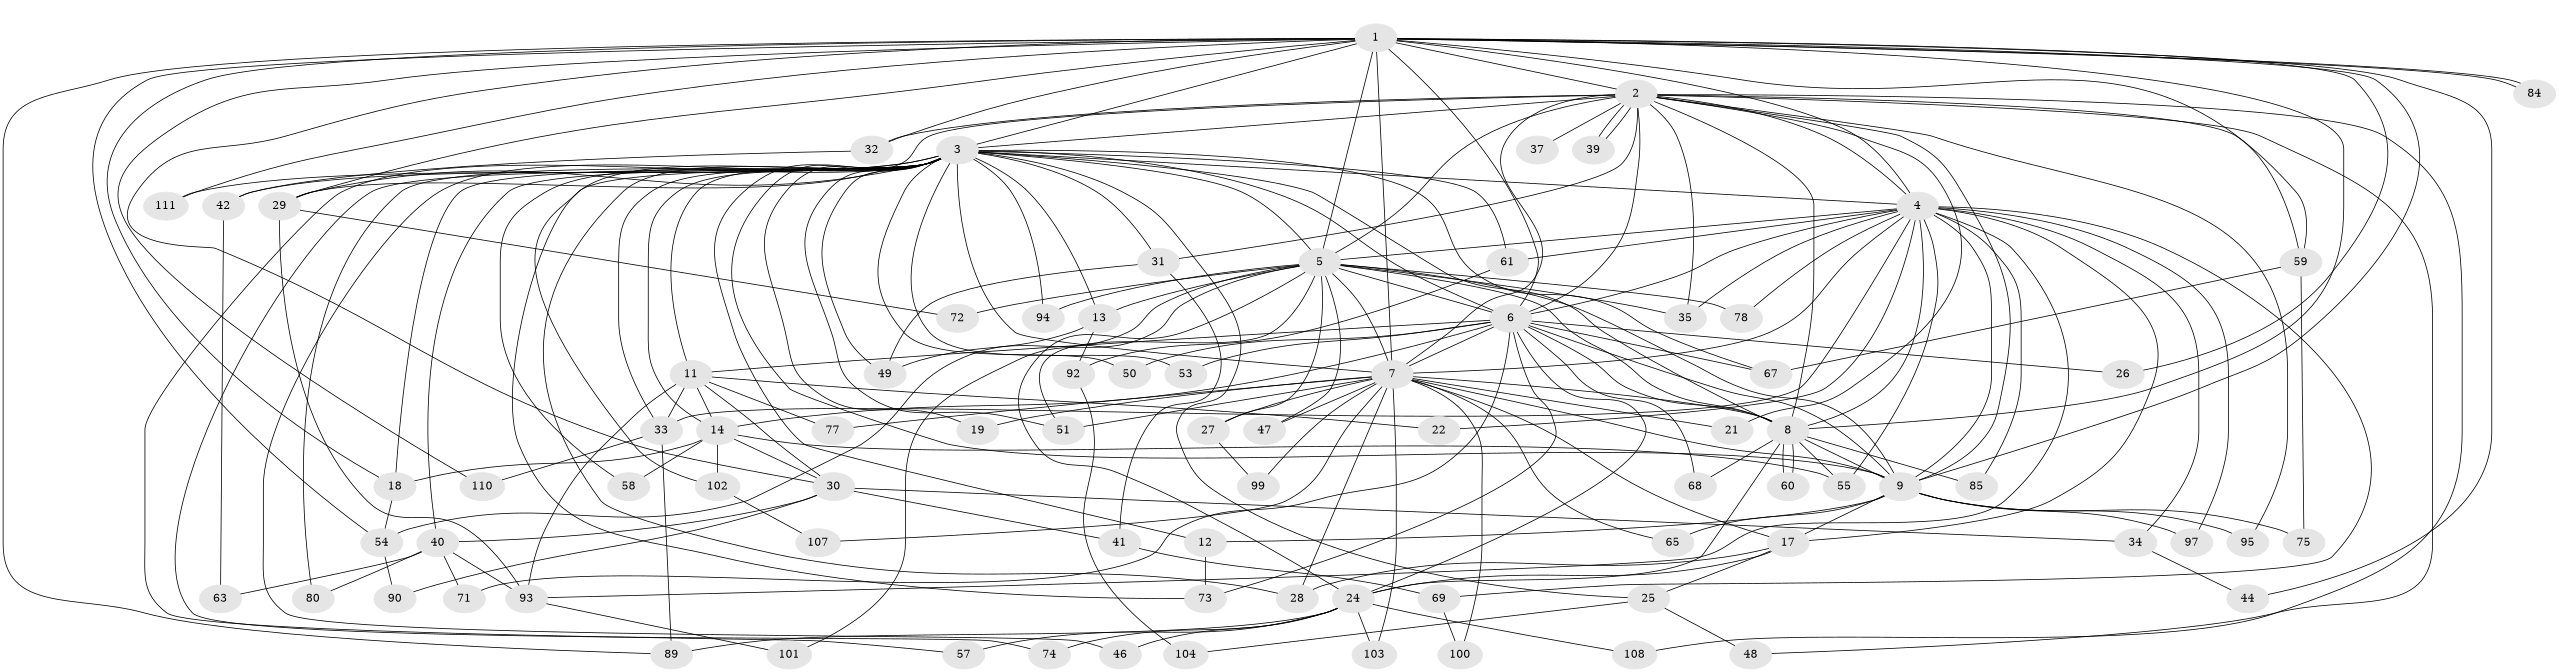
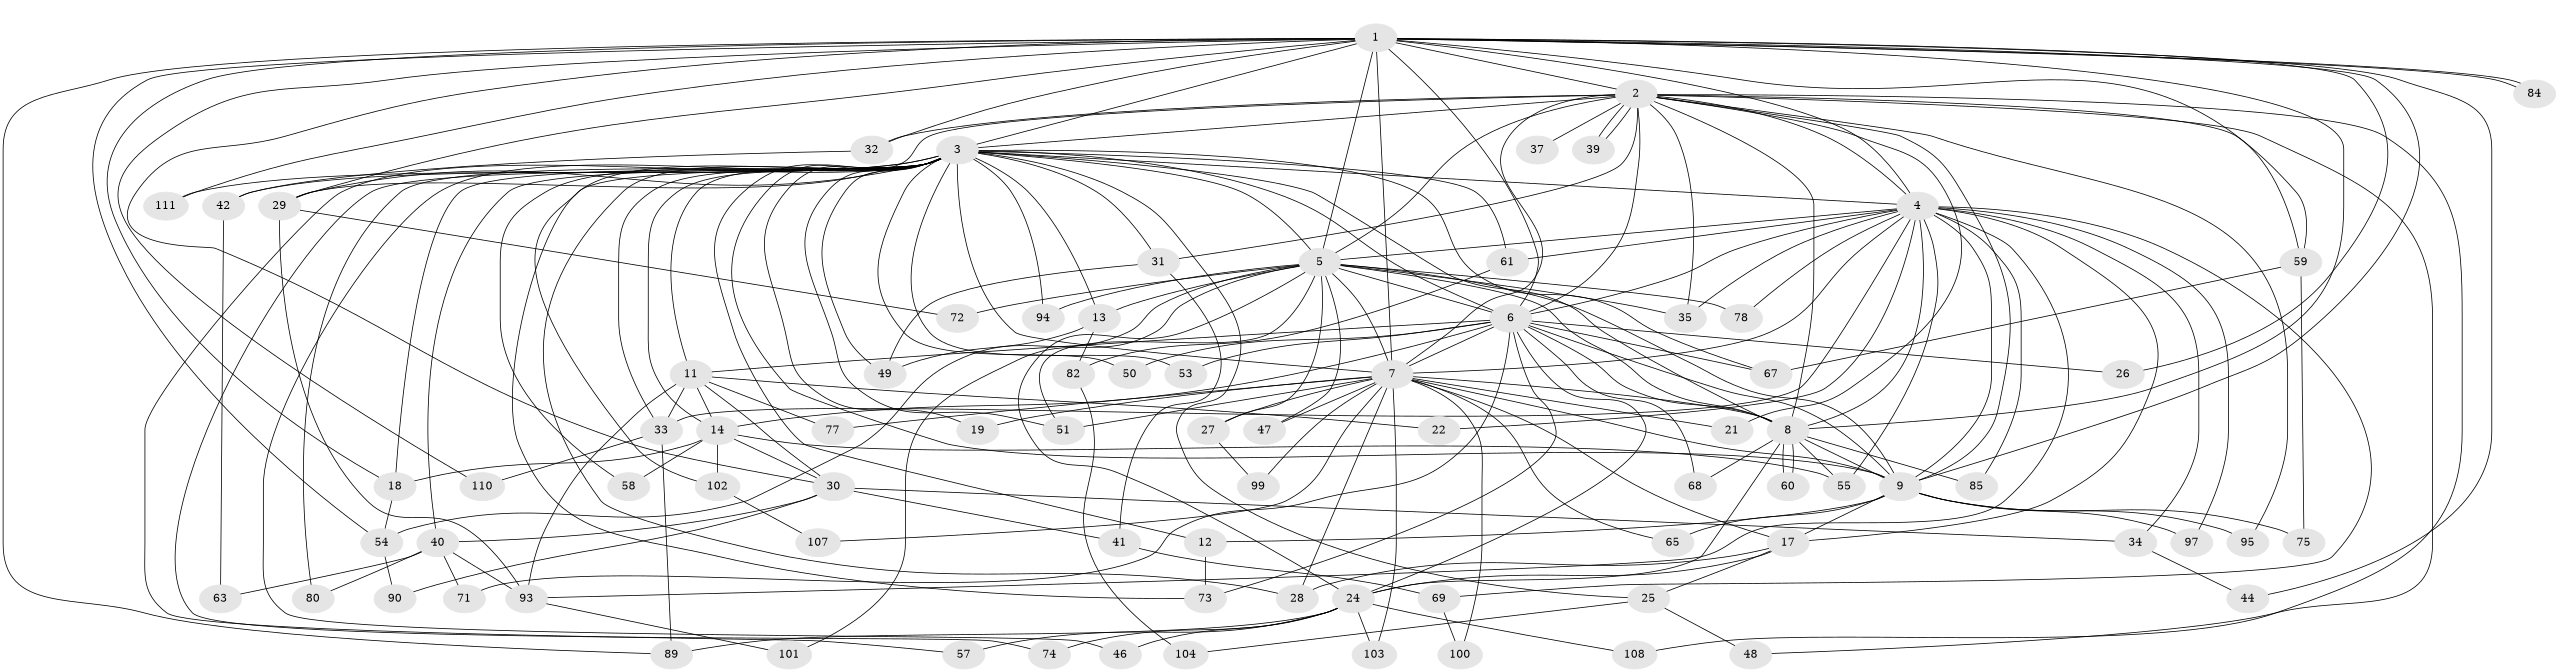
(1074, 374) -> (1074, 374)
